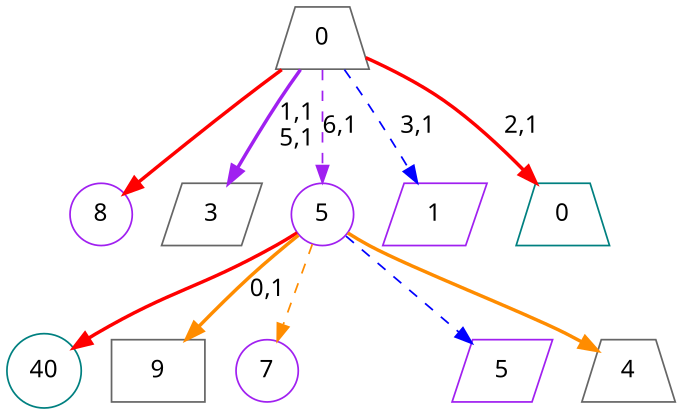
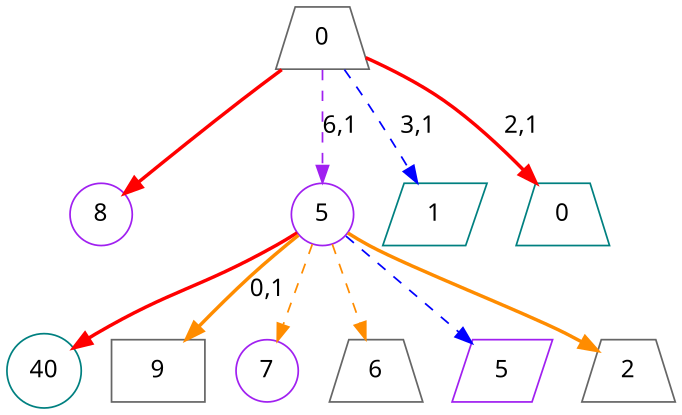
(212, 214) -> none
(435, 214) -> (435, 214)
none -> (376, 371)
(629, 371) -> (629, 371)
